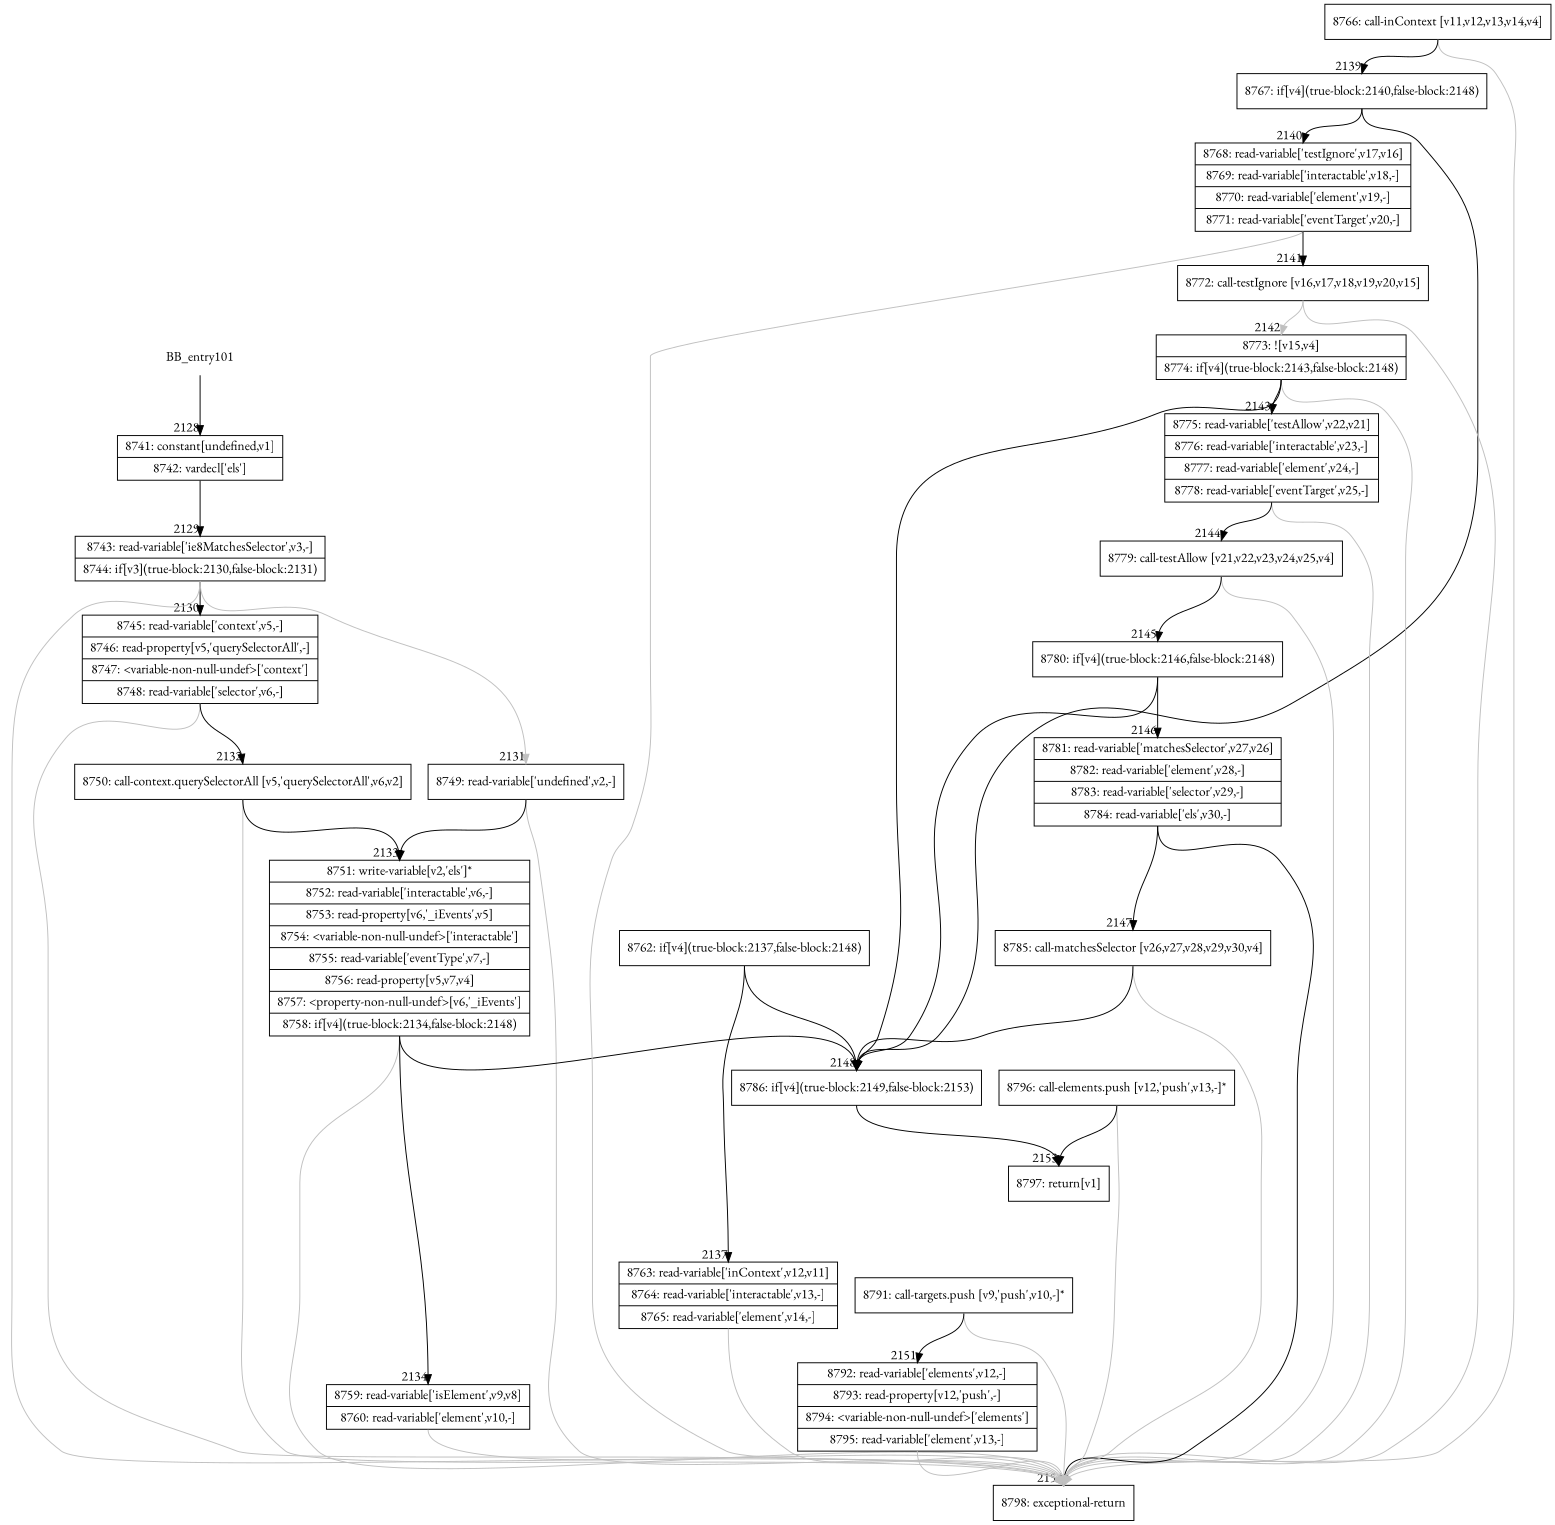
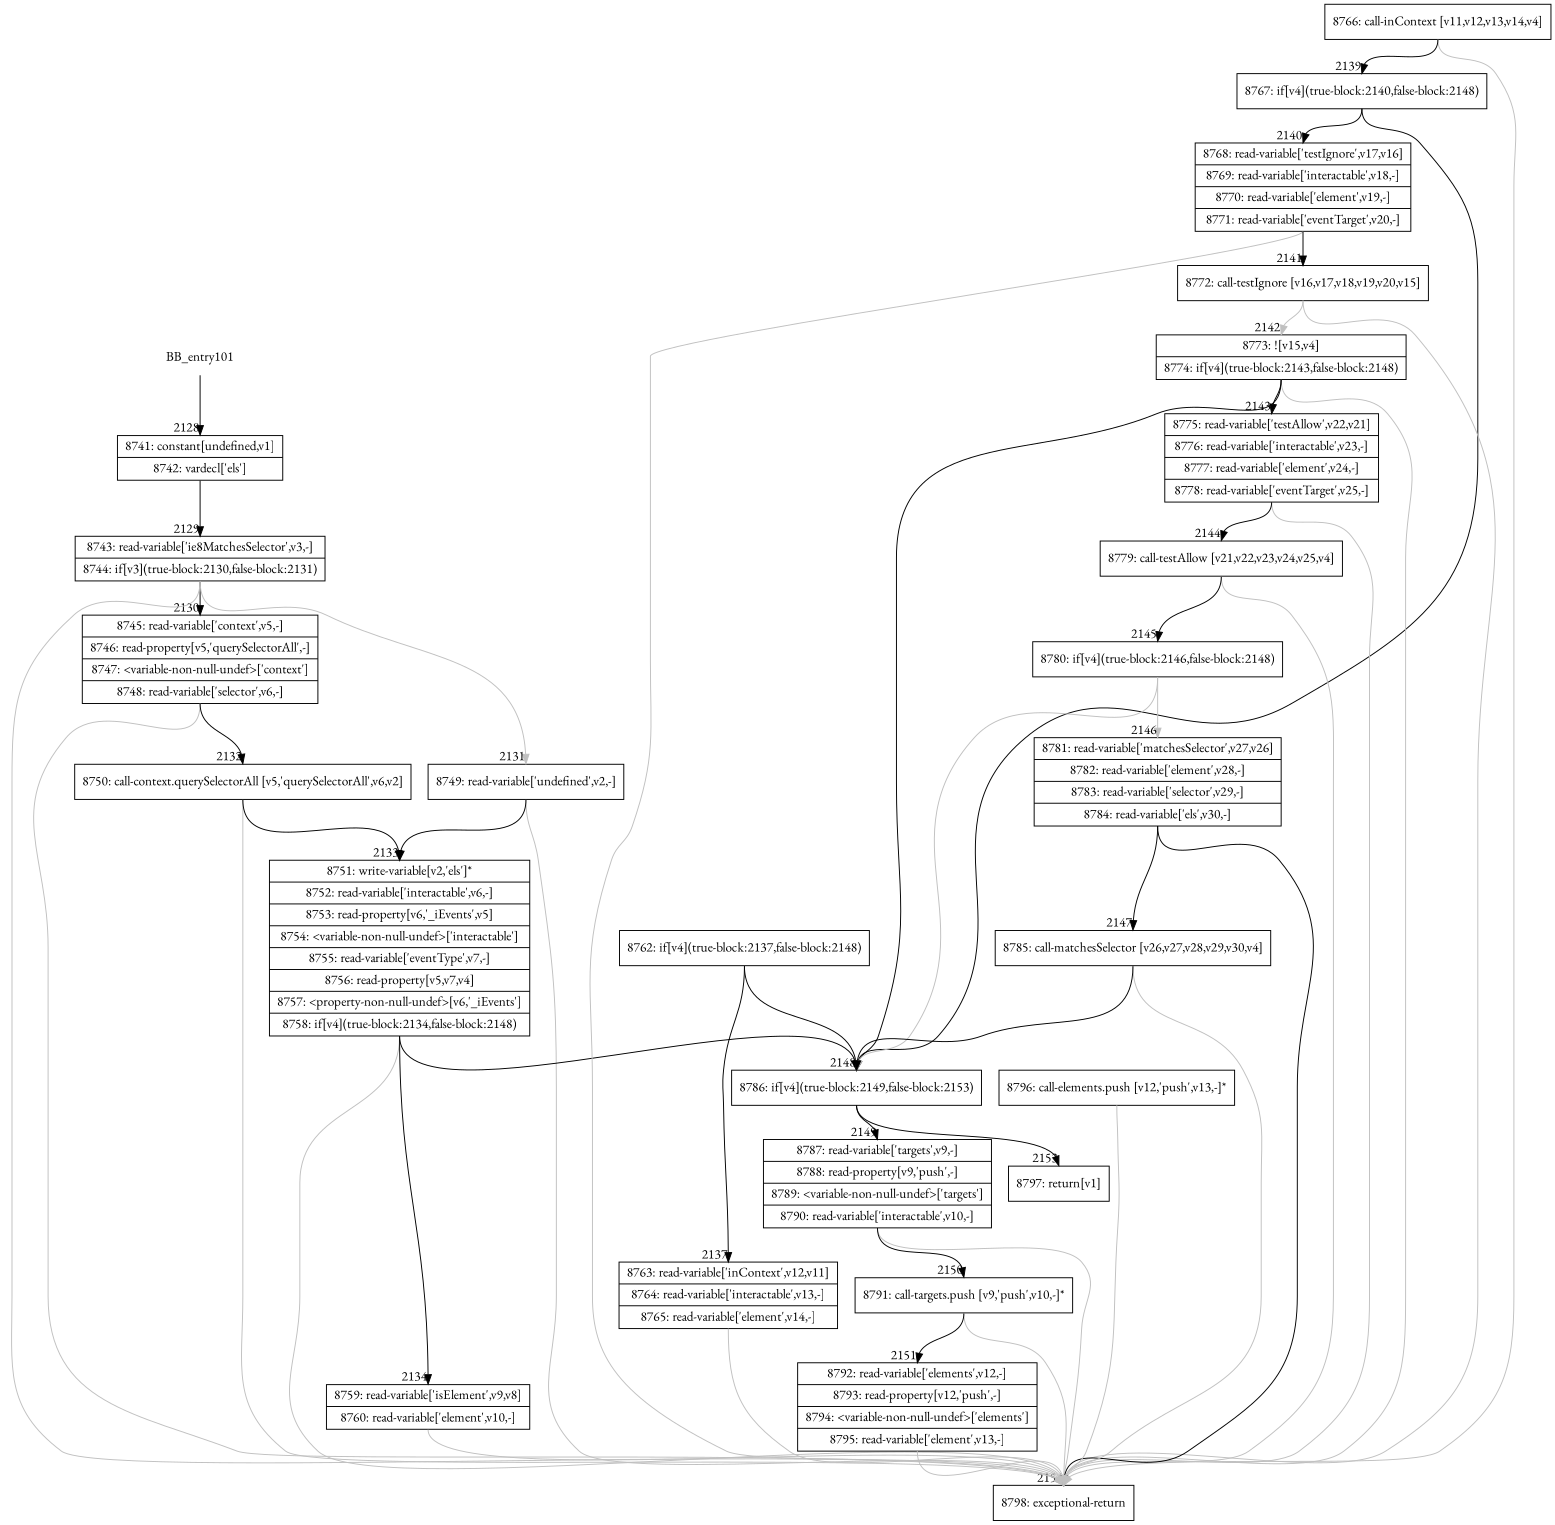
(1158, 704) -> (1158, 704)
(938, 808) -> (938, 808)
(1092, 1134) -> none
none -> (877, 1184)
